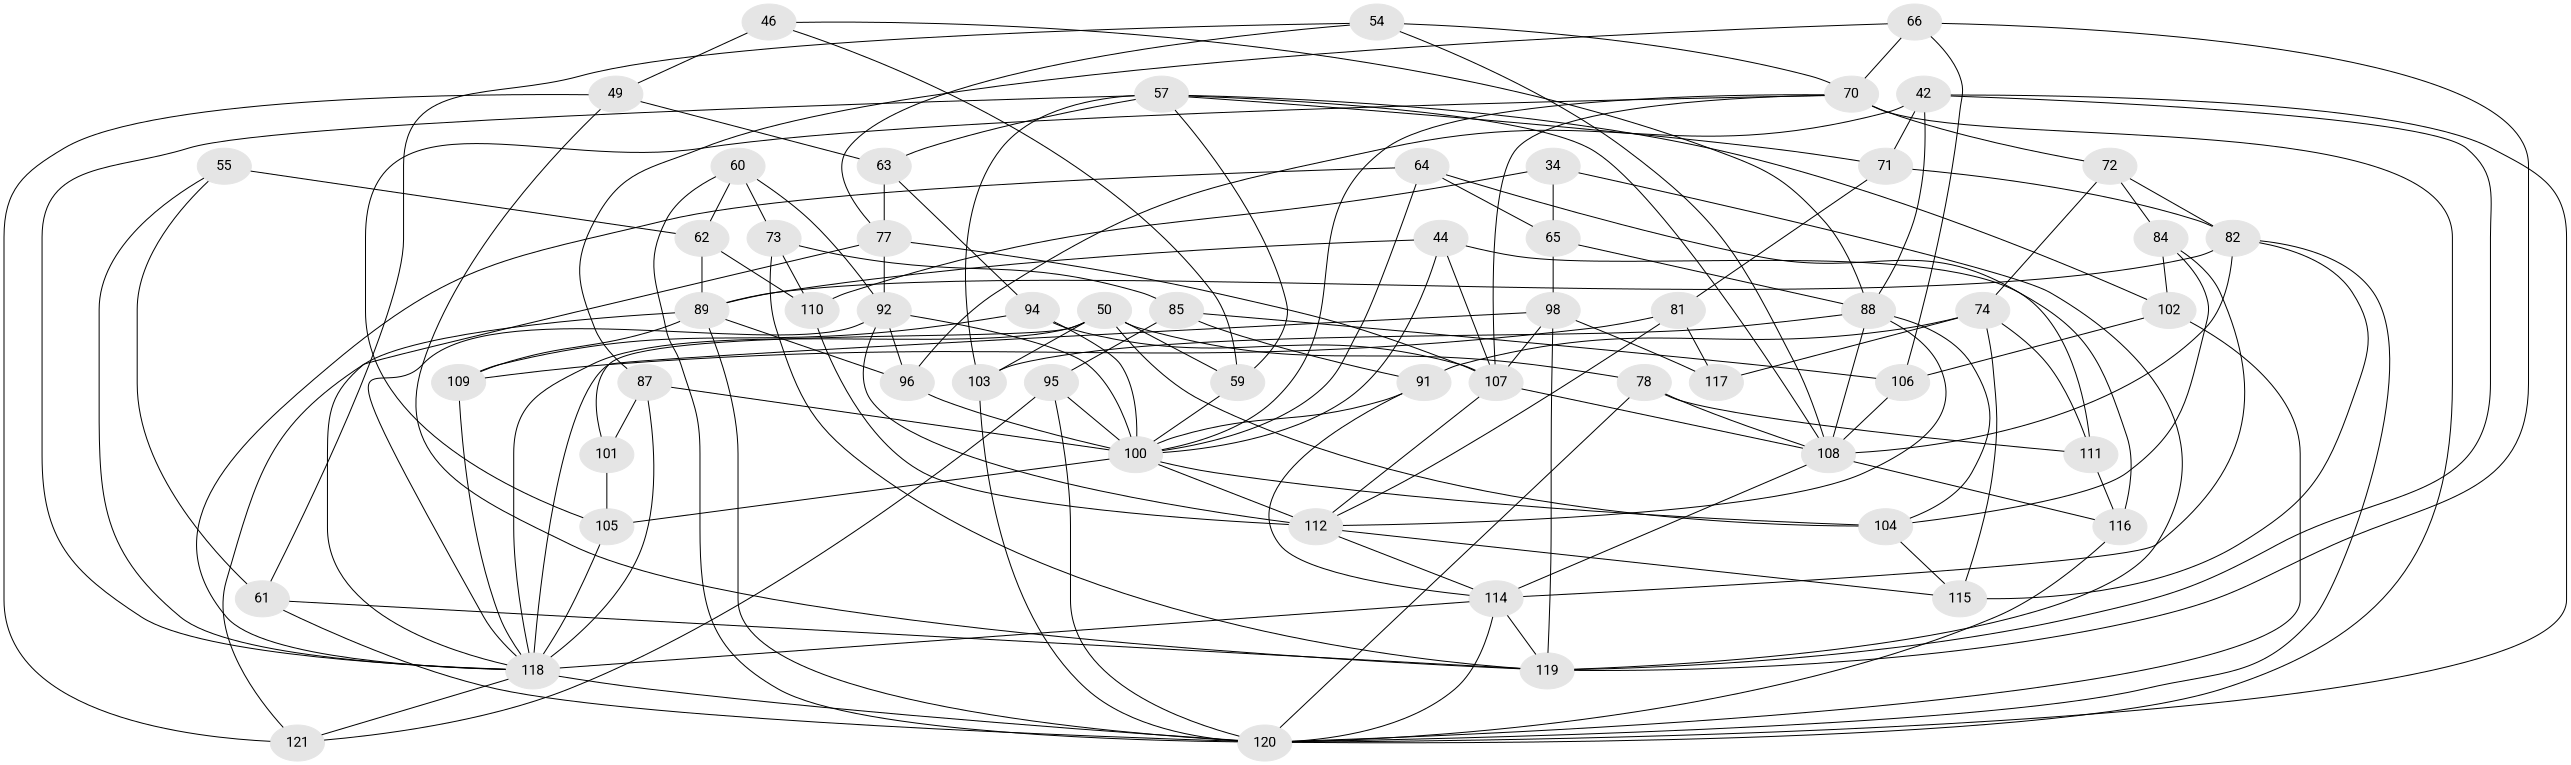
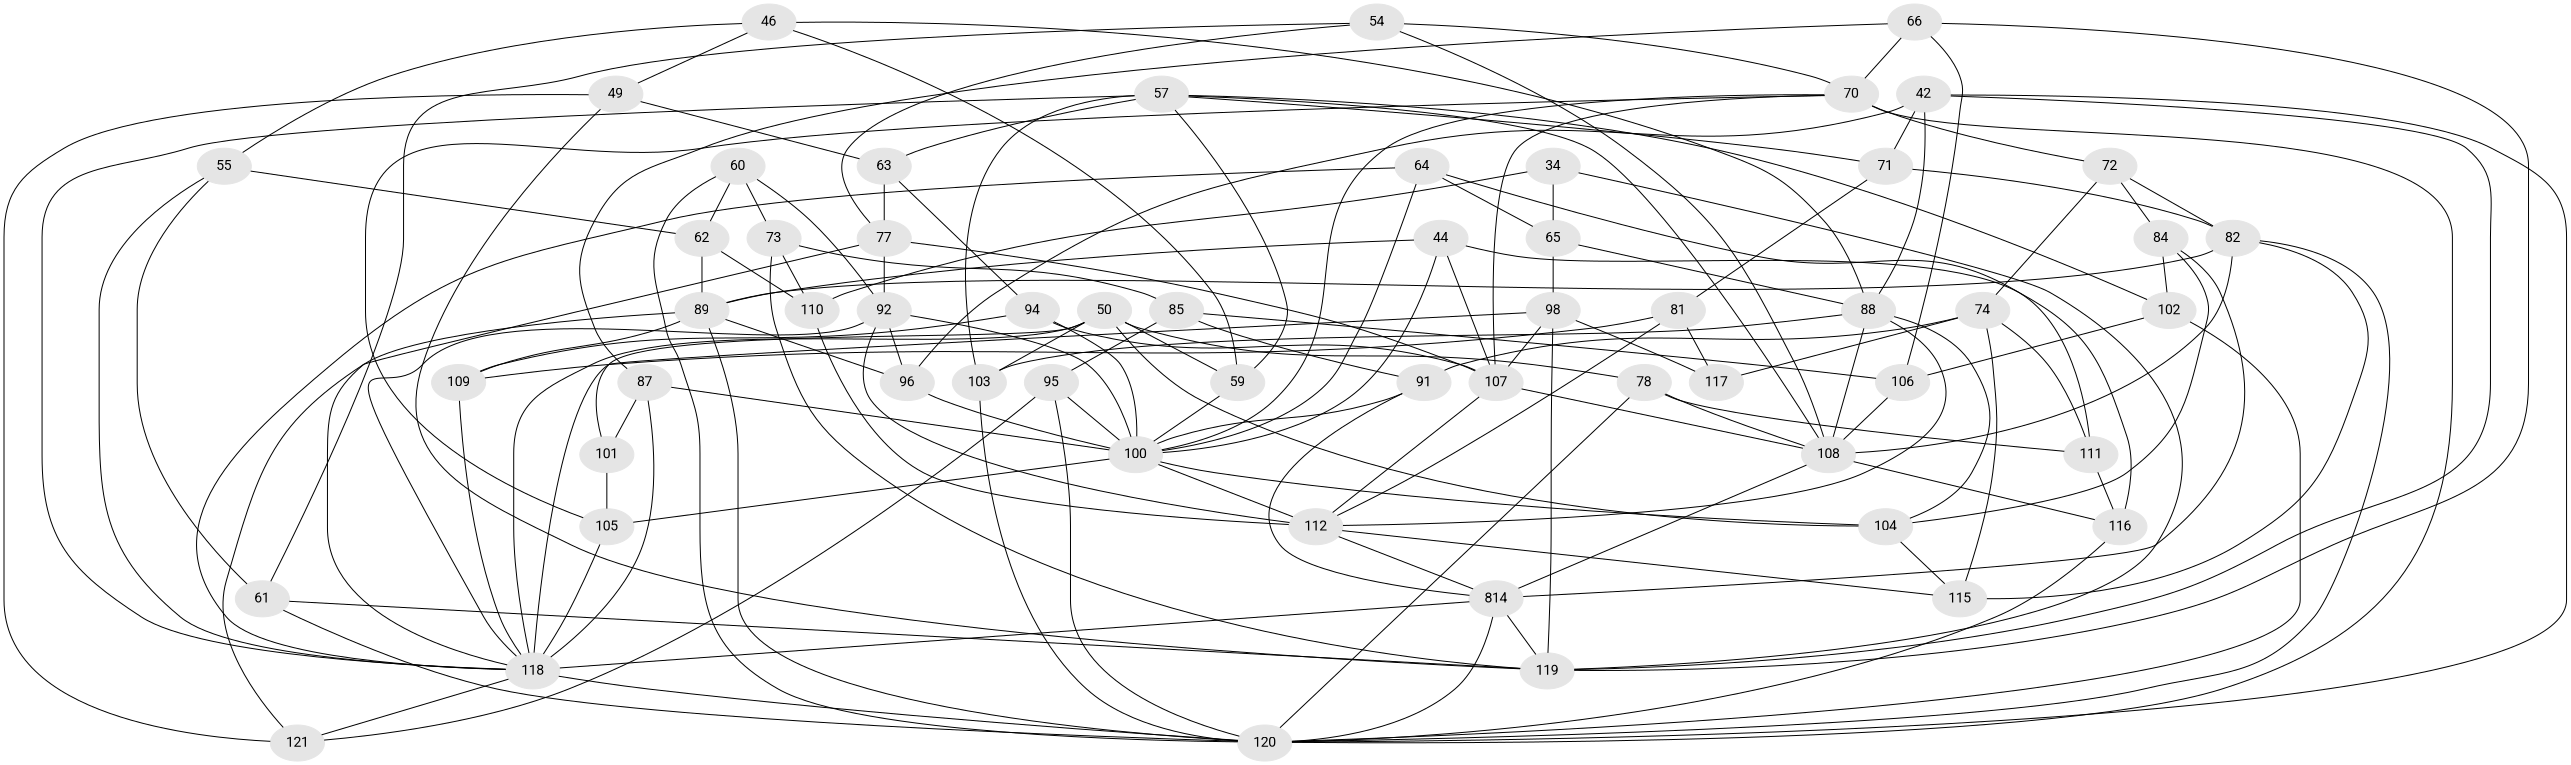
none -> (482, 52)
(1496, 599) -> (1496, 599)
